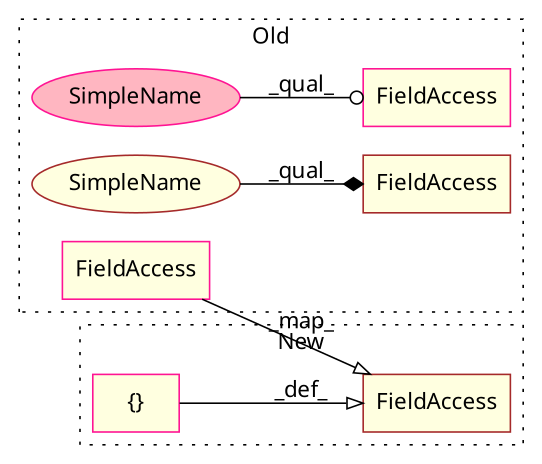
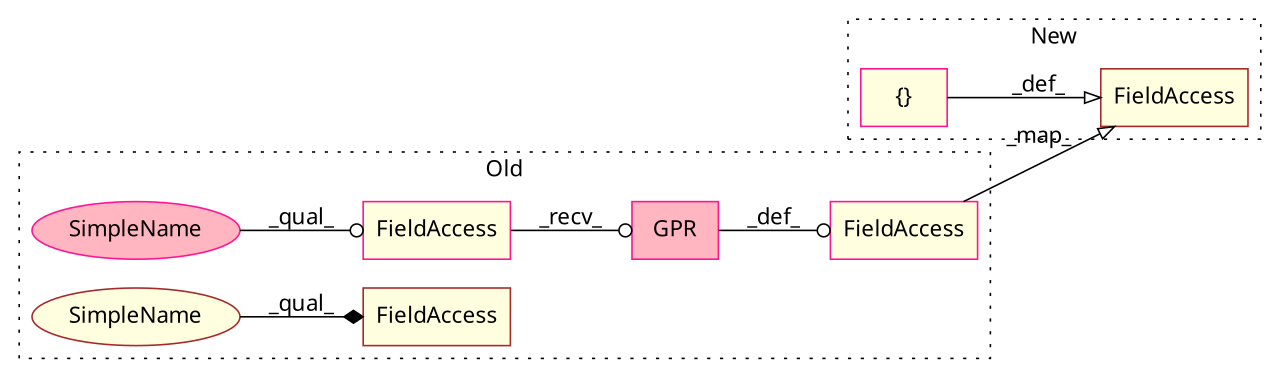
none -> (675, 230)
